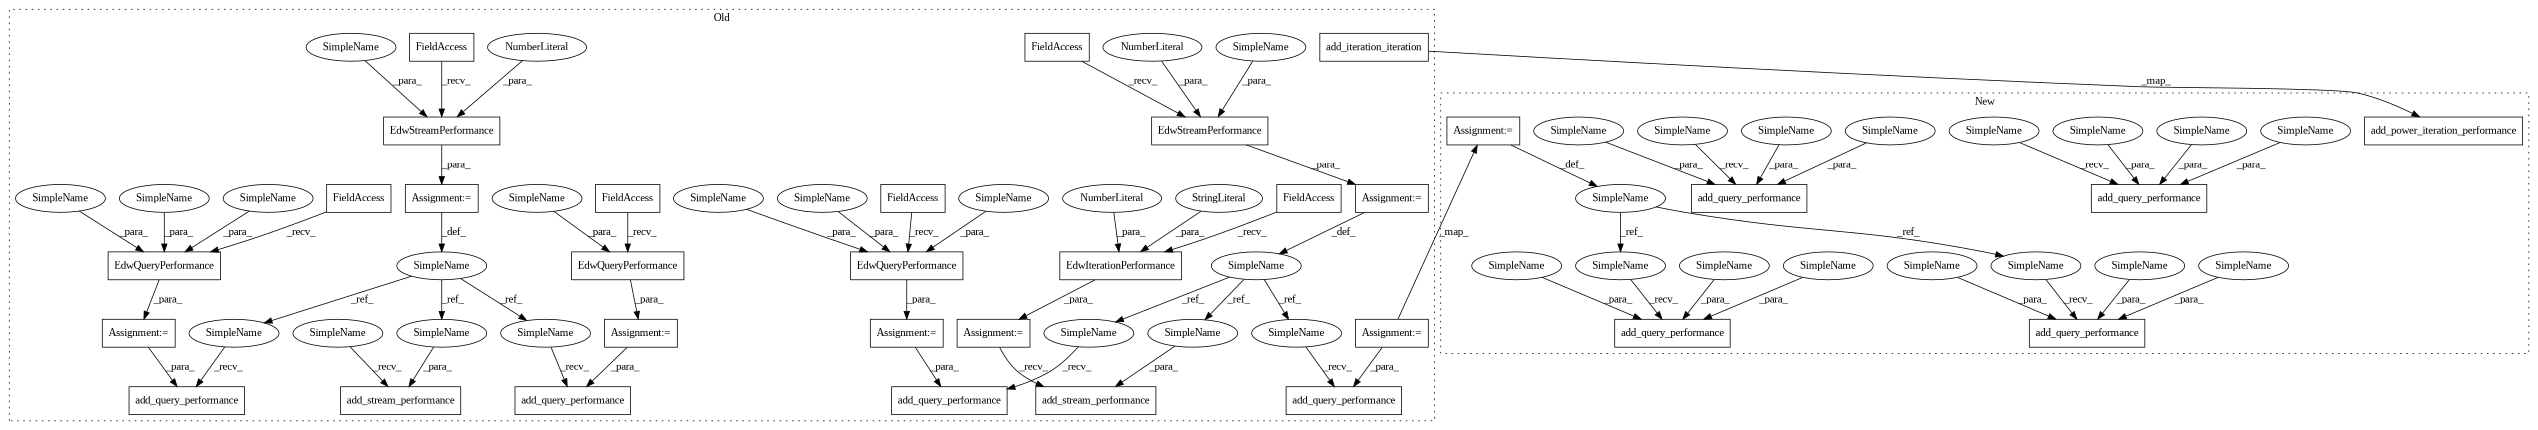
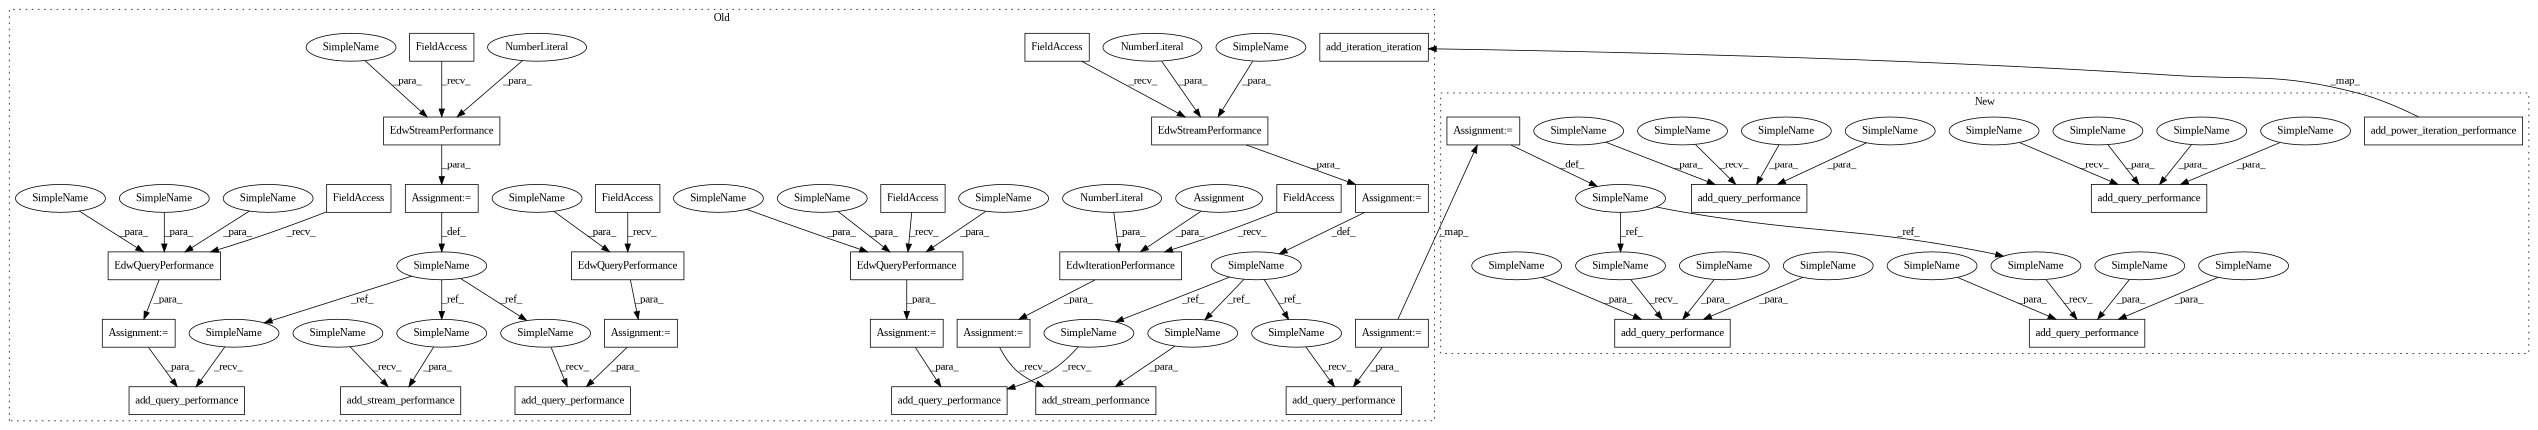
(1922, 77) -> (1931, 63)
(1219, 198) -> (1219, 198)
